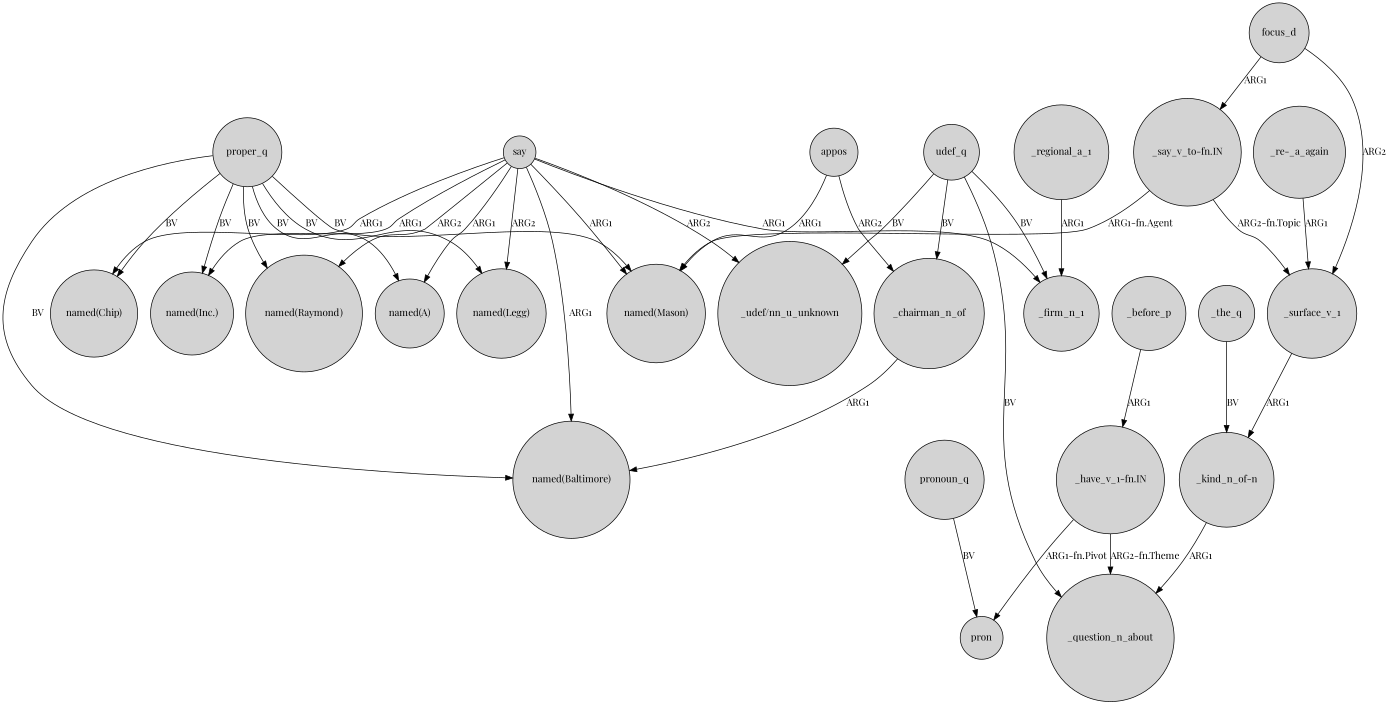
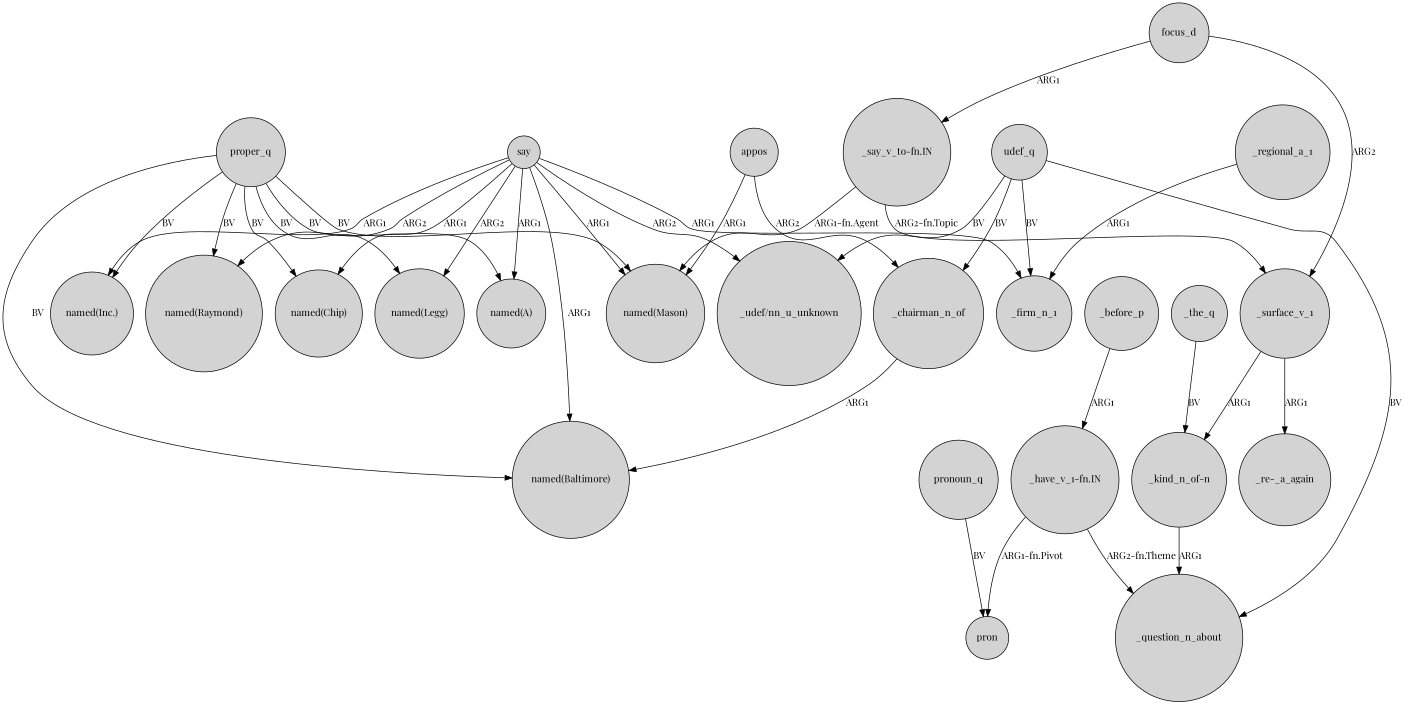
(1306, 230) -> (1285, 392)
